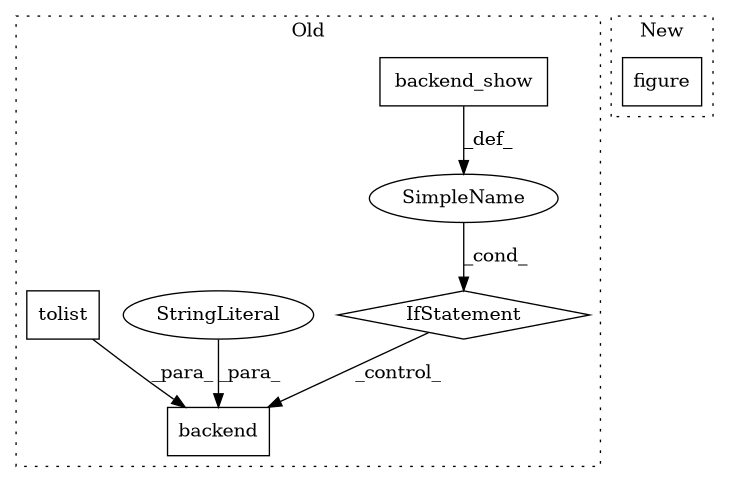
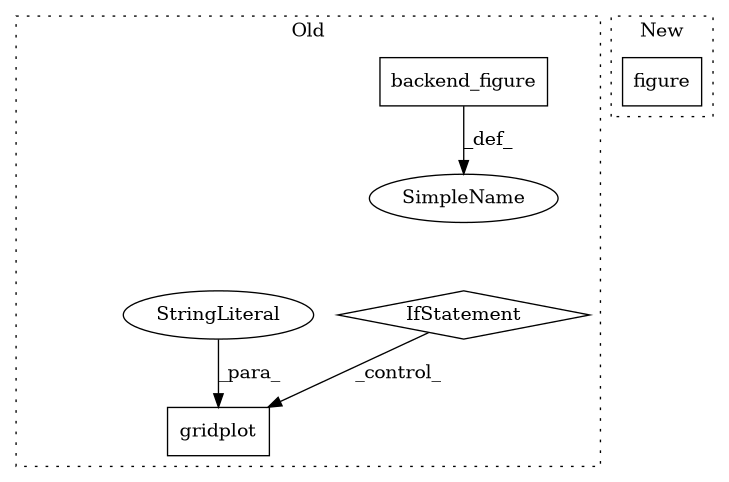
(464, 82) -> (464, 82)
(464, 250) -> none
(63, 315) -> none
(218, 432) -> (218, 432)
